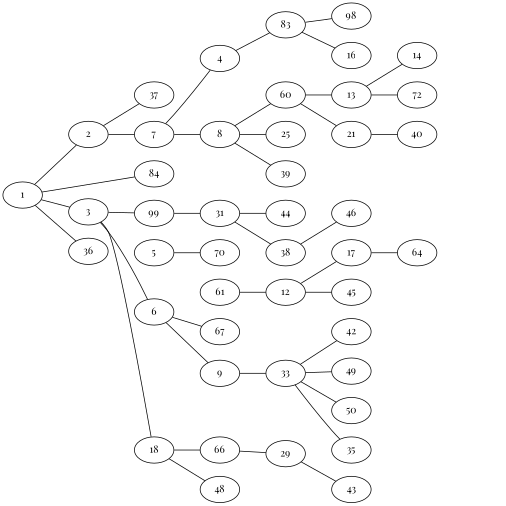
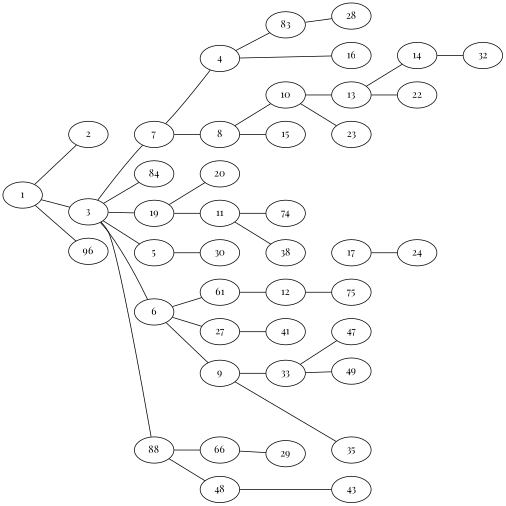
(351, 16) -> (351, 16)
(318, 40) -> (286, 57)
none -> (483, 56)
(154, 95) -> none
(286, 95) -> (286, 95)
(417, 95) -> (417, 95)
(121, 134) -> (119, 172)
(286, 134) -> (286, 134)
(351, 134) -> (351, 134)
(417, 134) -> none
none -> (220, 174)
(286, 174) -> none
(88, 184) -> (121, 193)
(154, 213) -> (154, 213)
(220, 213) -> (220, 213)
(286, 213) -> (286, 213)
(351, 213) -> none
none -> (121, 232)
(88, 251) -> (88, 251)
(220, 253) -> (220, 253)
(417, 253) -> (417, 253)
(319, 272) -> none
(351, 292) -> (351, 292)
none -> (187, 302)
(220, 332) -> (220, 332)
none -> (286, 332)
(351, 332) -> (351, 332)
(351, 411) -> none
(317, 413) -> (286, 412)
(154, 450) -> (154, 450)
(319, 472) -> (286, 489)
